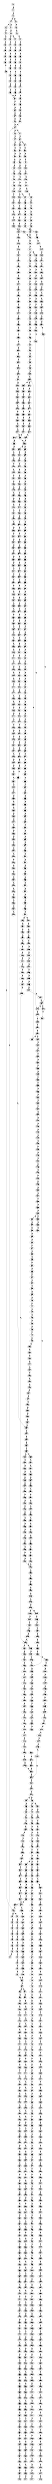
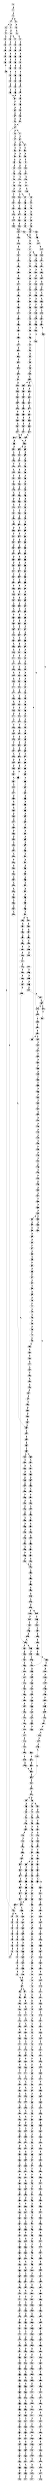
(29, 961) -> none
(39, 1884) -> (41, 1881)
